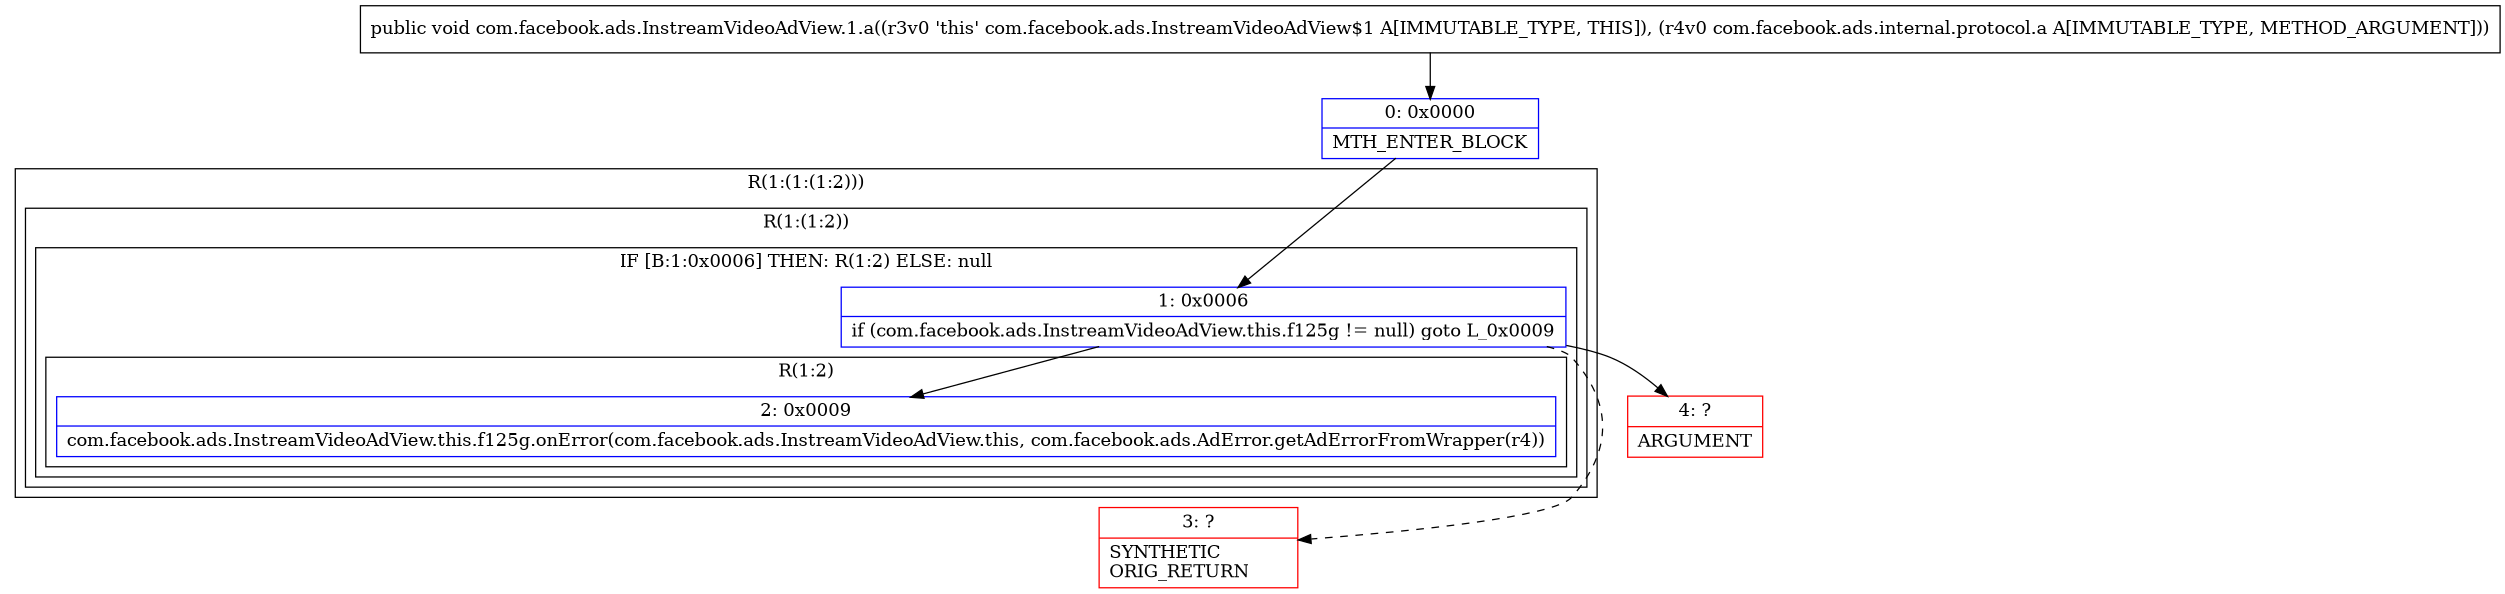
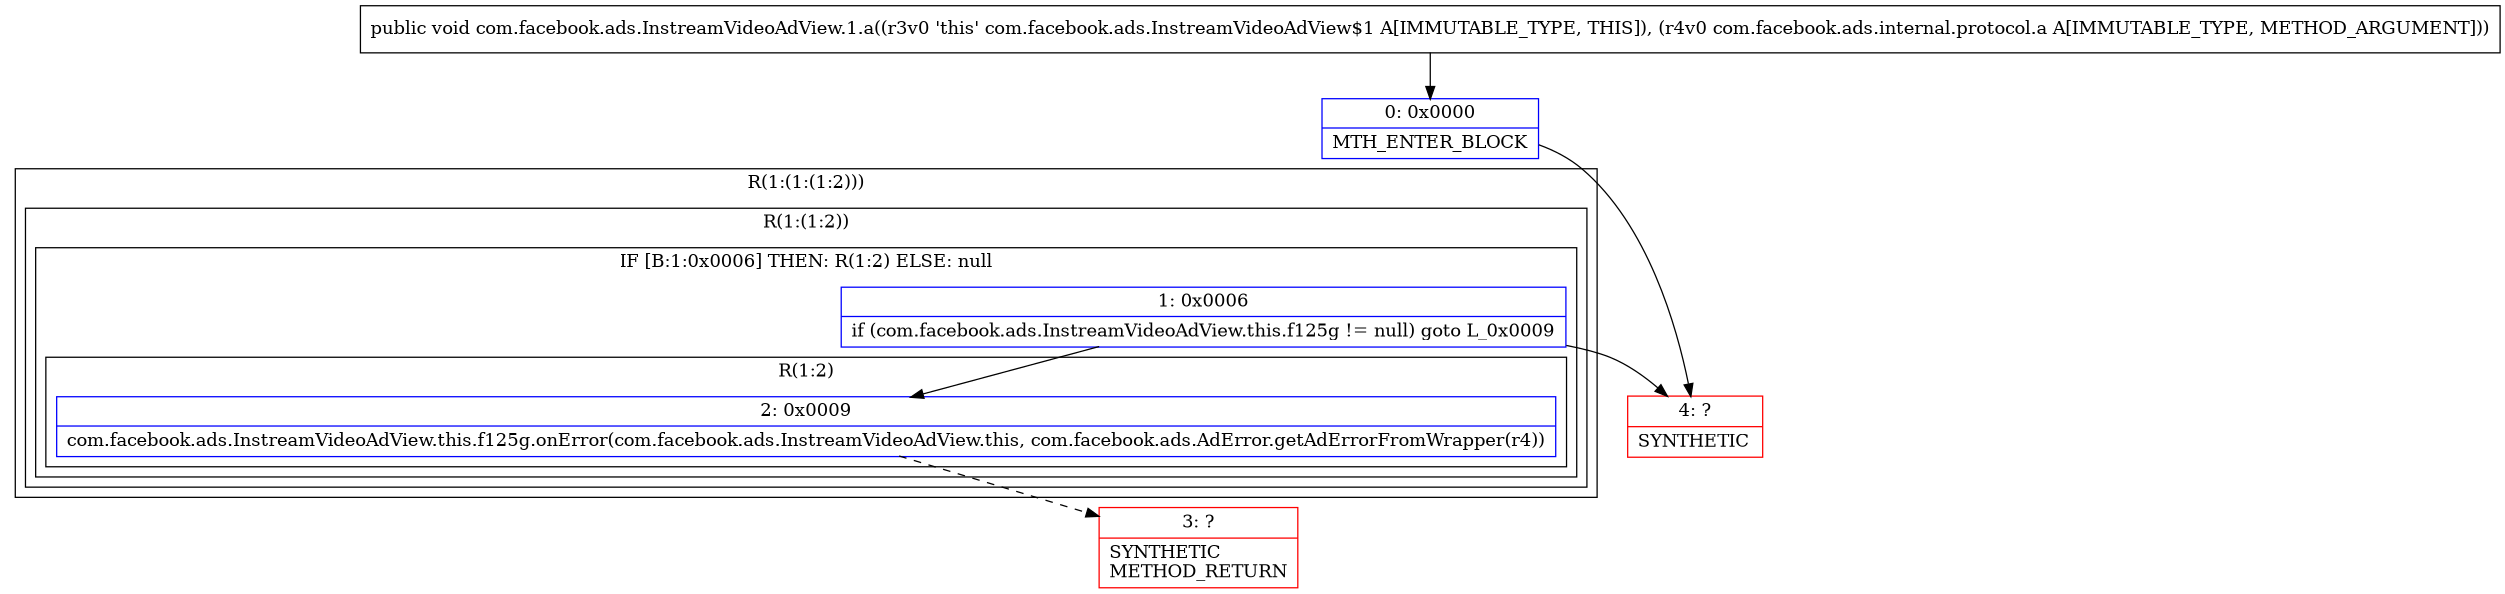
(1322, 219) -> (1641, 245)
(1695, 441) -> (1694, 441)
(1534, 512) -> (993, 484)
(1179, 572) -> (1198, 572)
